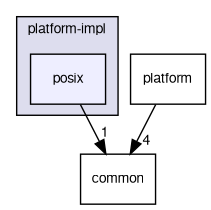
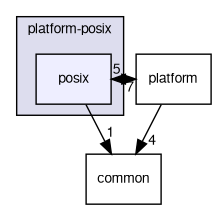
(67, 30) -> (70, 30)
none -> (115, 79)
none -> (132, 79)
